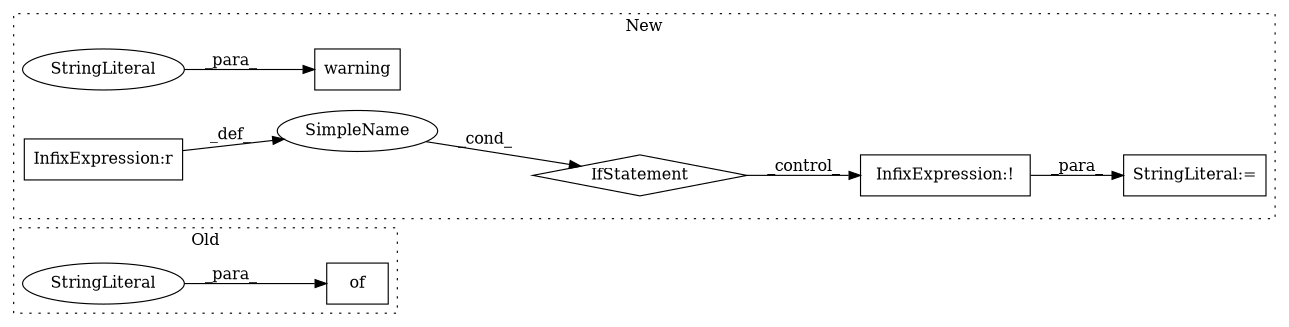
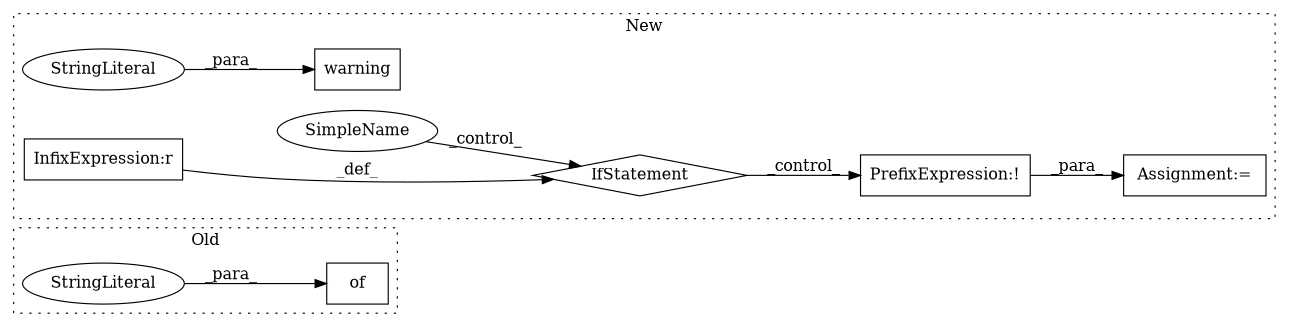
(485, 140) -> (485, 140)
(228, 146) -> (362, 182)
(945, 175) -> (945, 175)
(1195, 175) -> (1195, 175)
